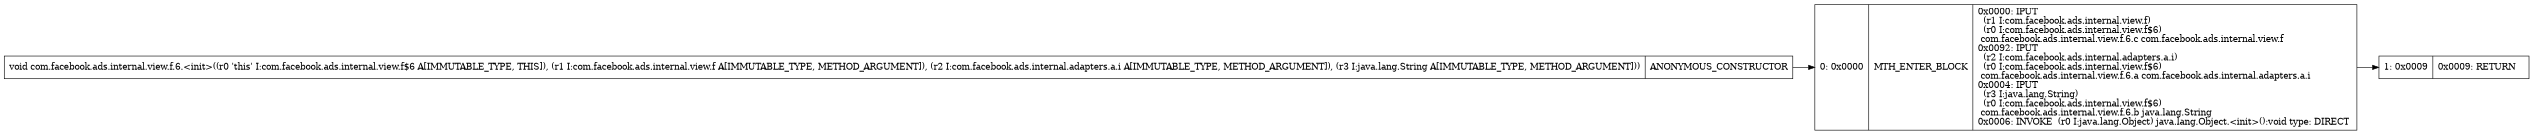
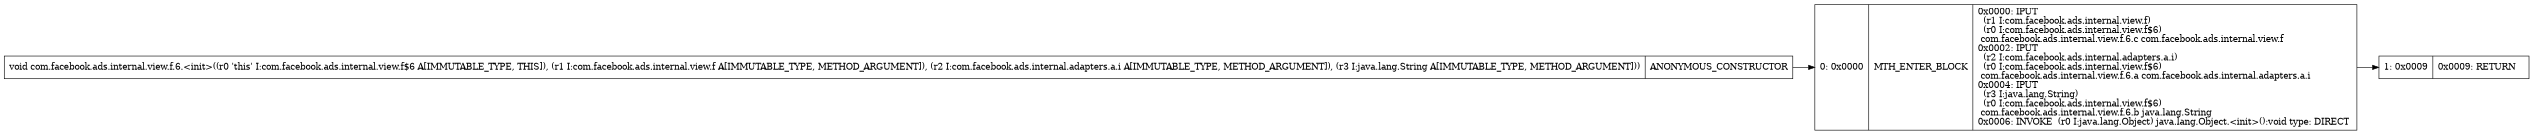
(2011, 49) -> (2011, 49)
